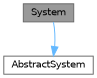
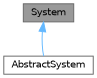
(55, 34) -> (42, 44)
